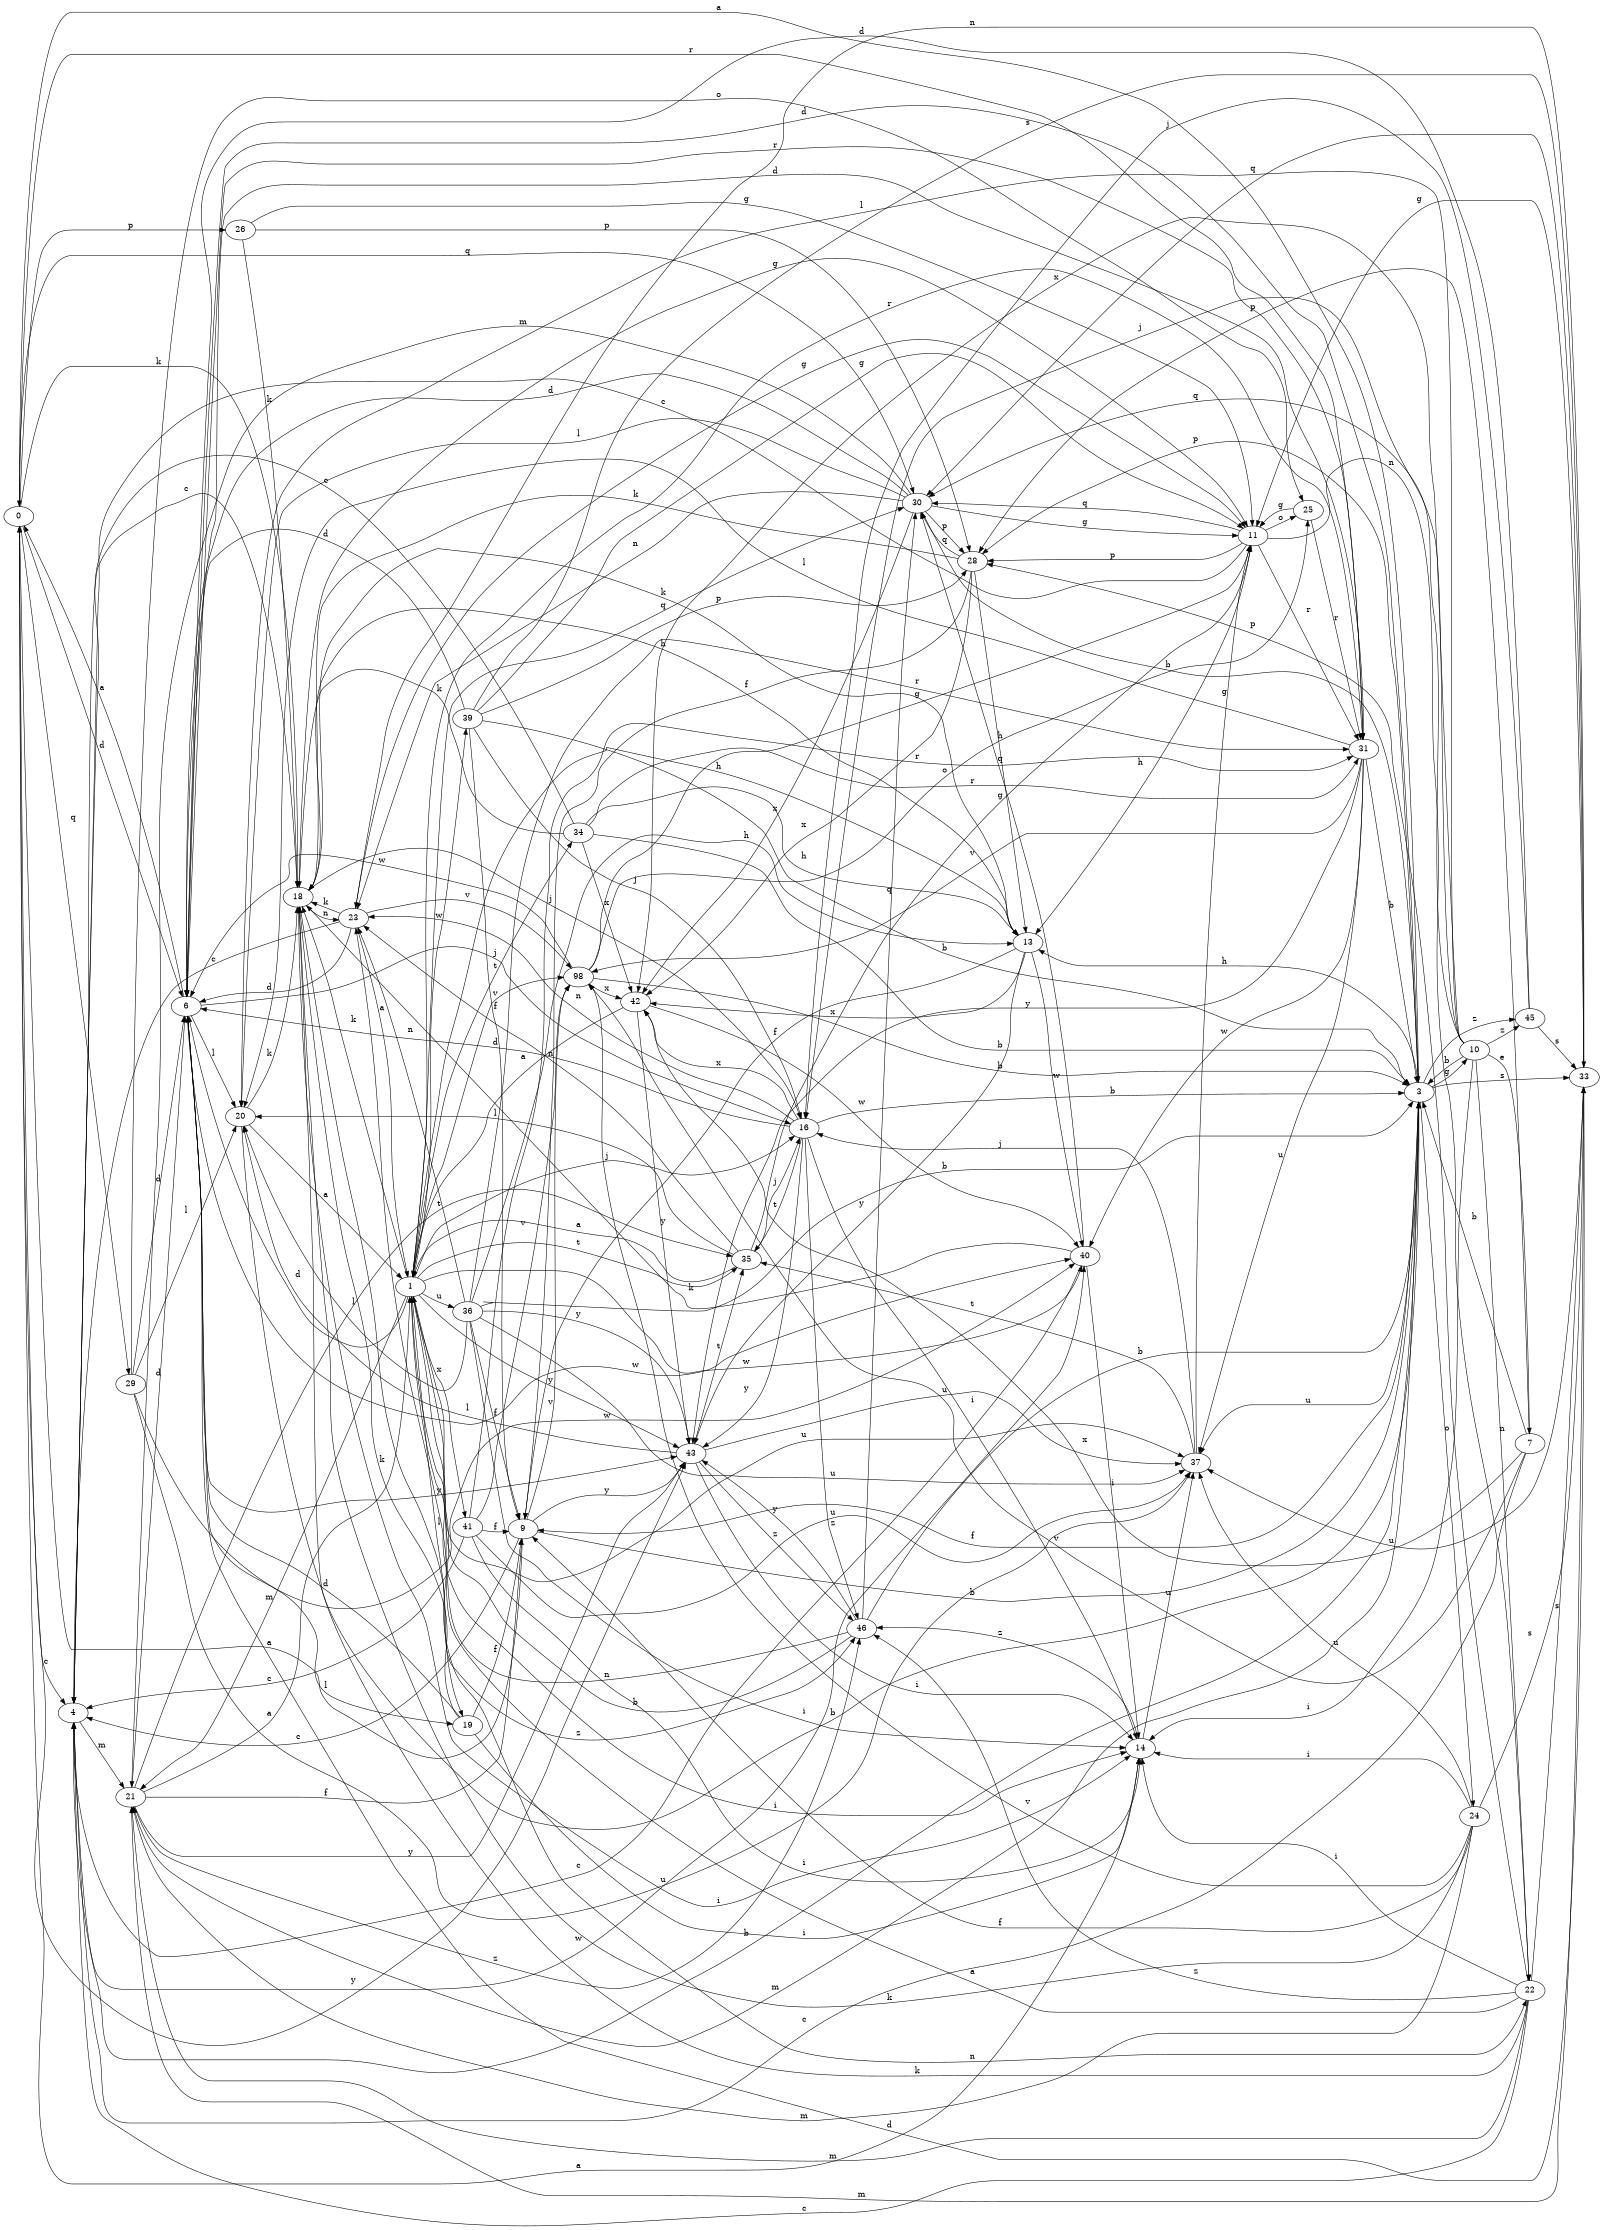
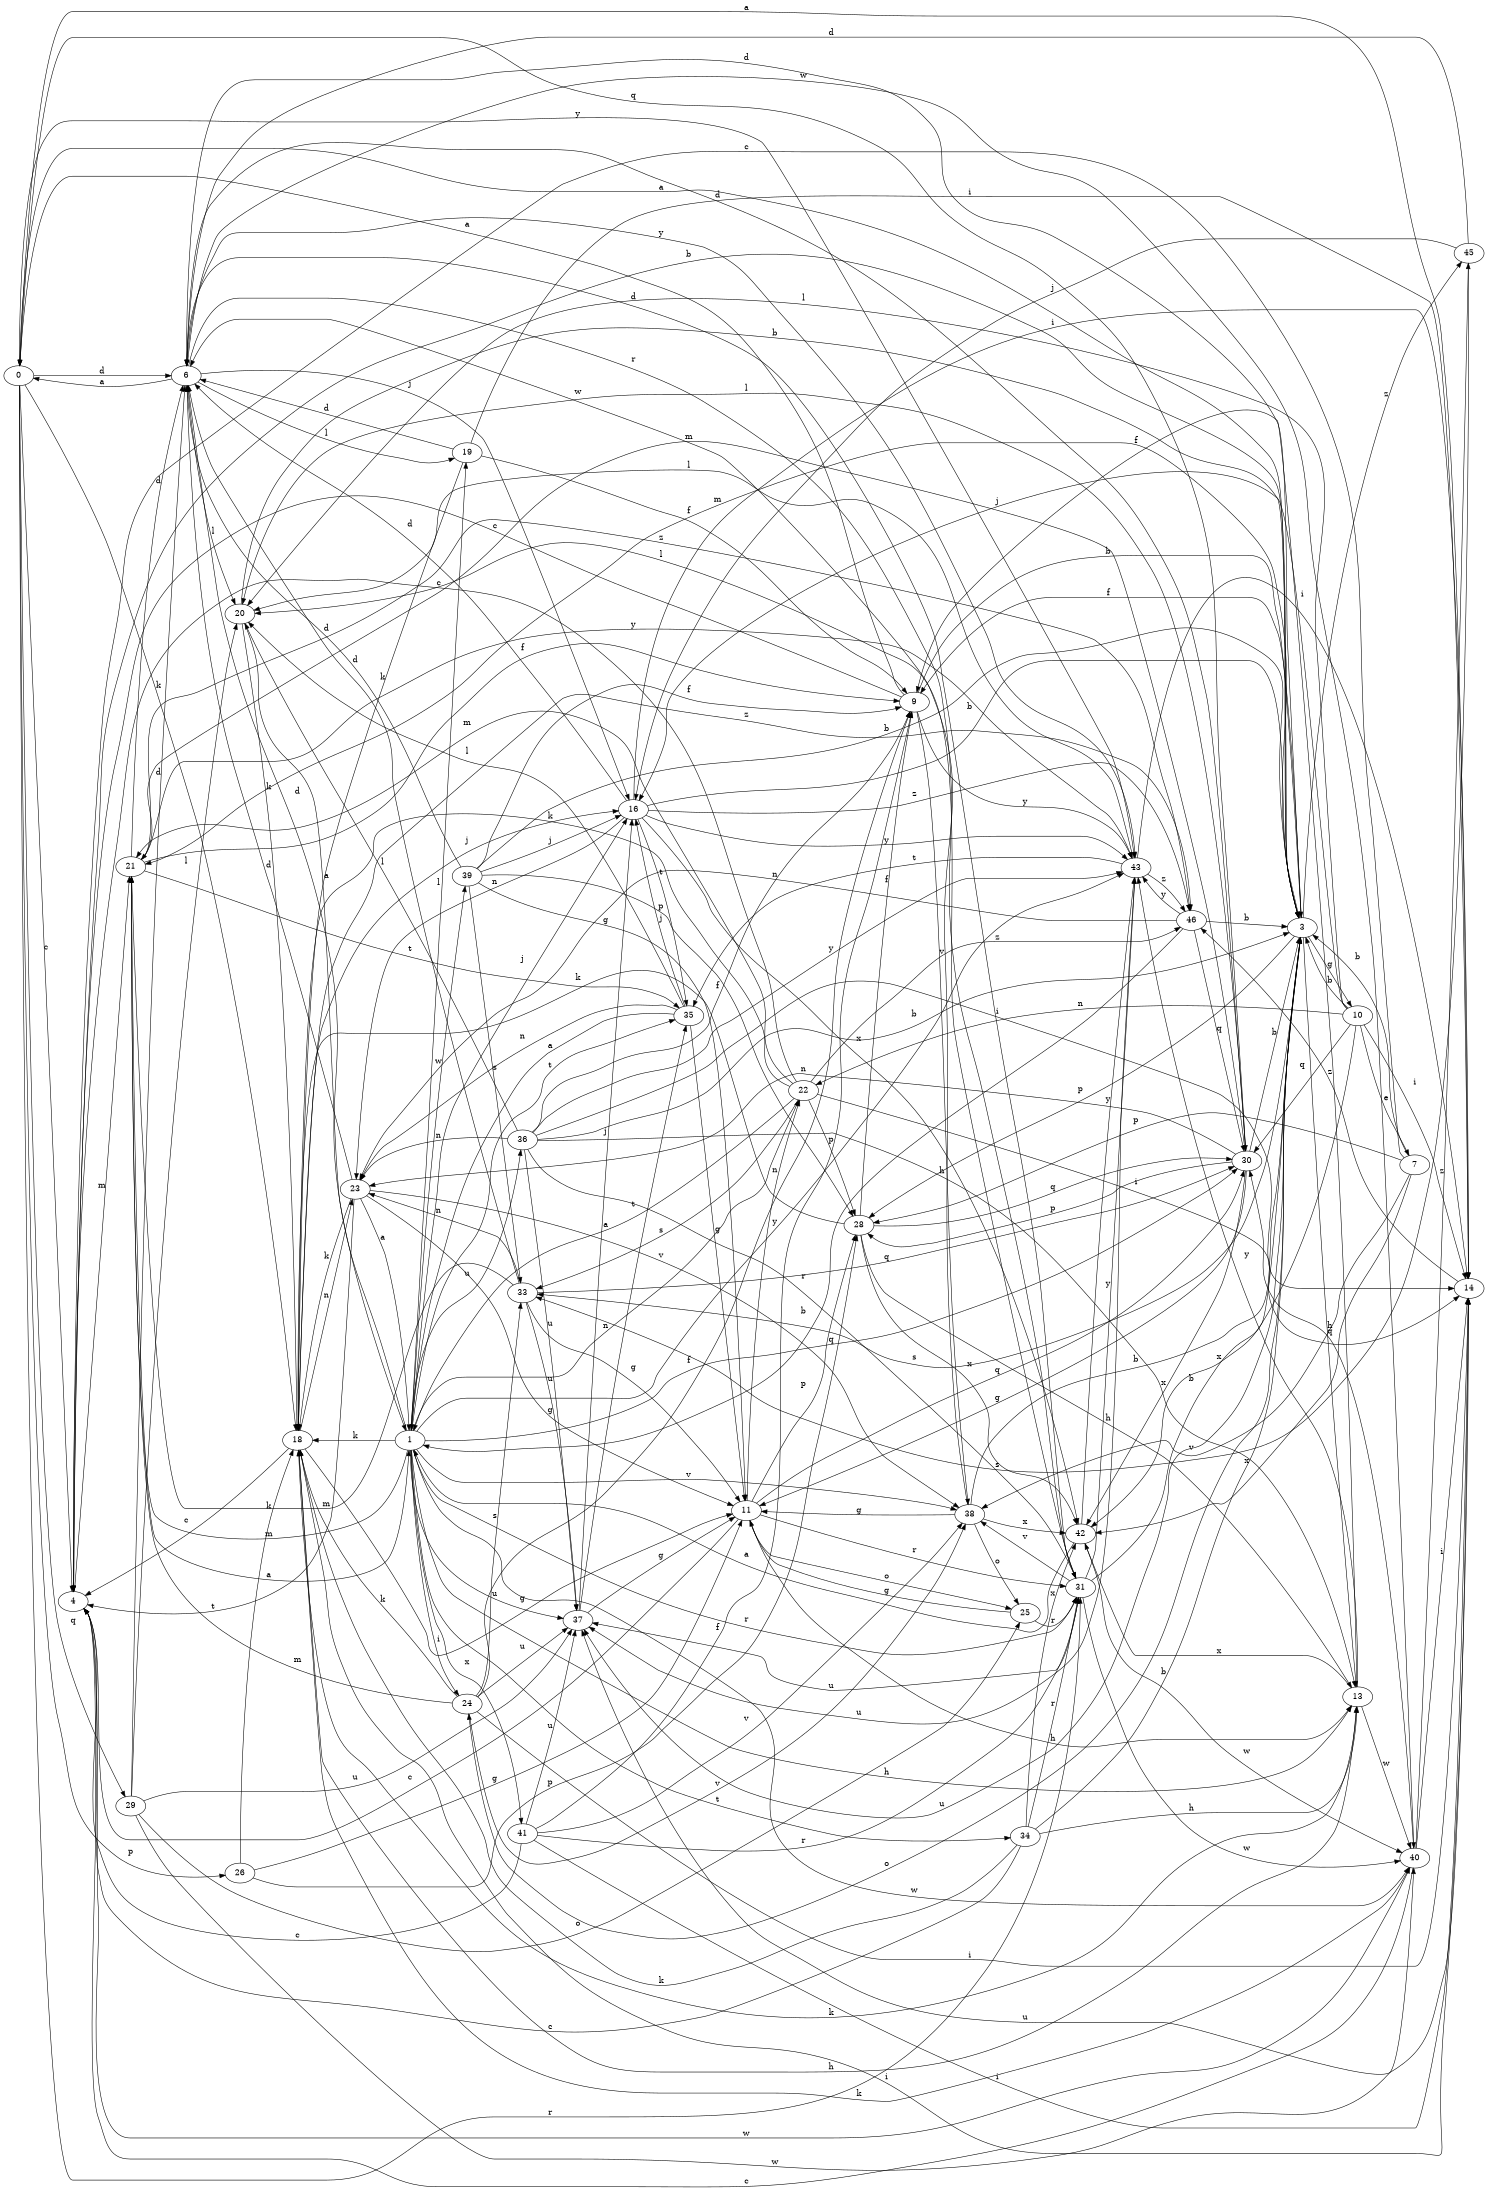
(213, 960) -> (213, 1607)
(579, 977) -> (970, 1515)
(1501, 1037) -> (1447, 1098)
(619, 1749) -> (424, 1592)
